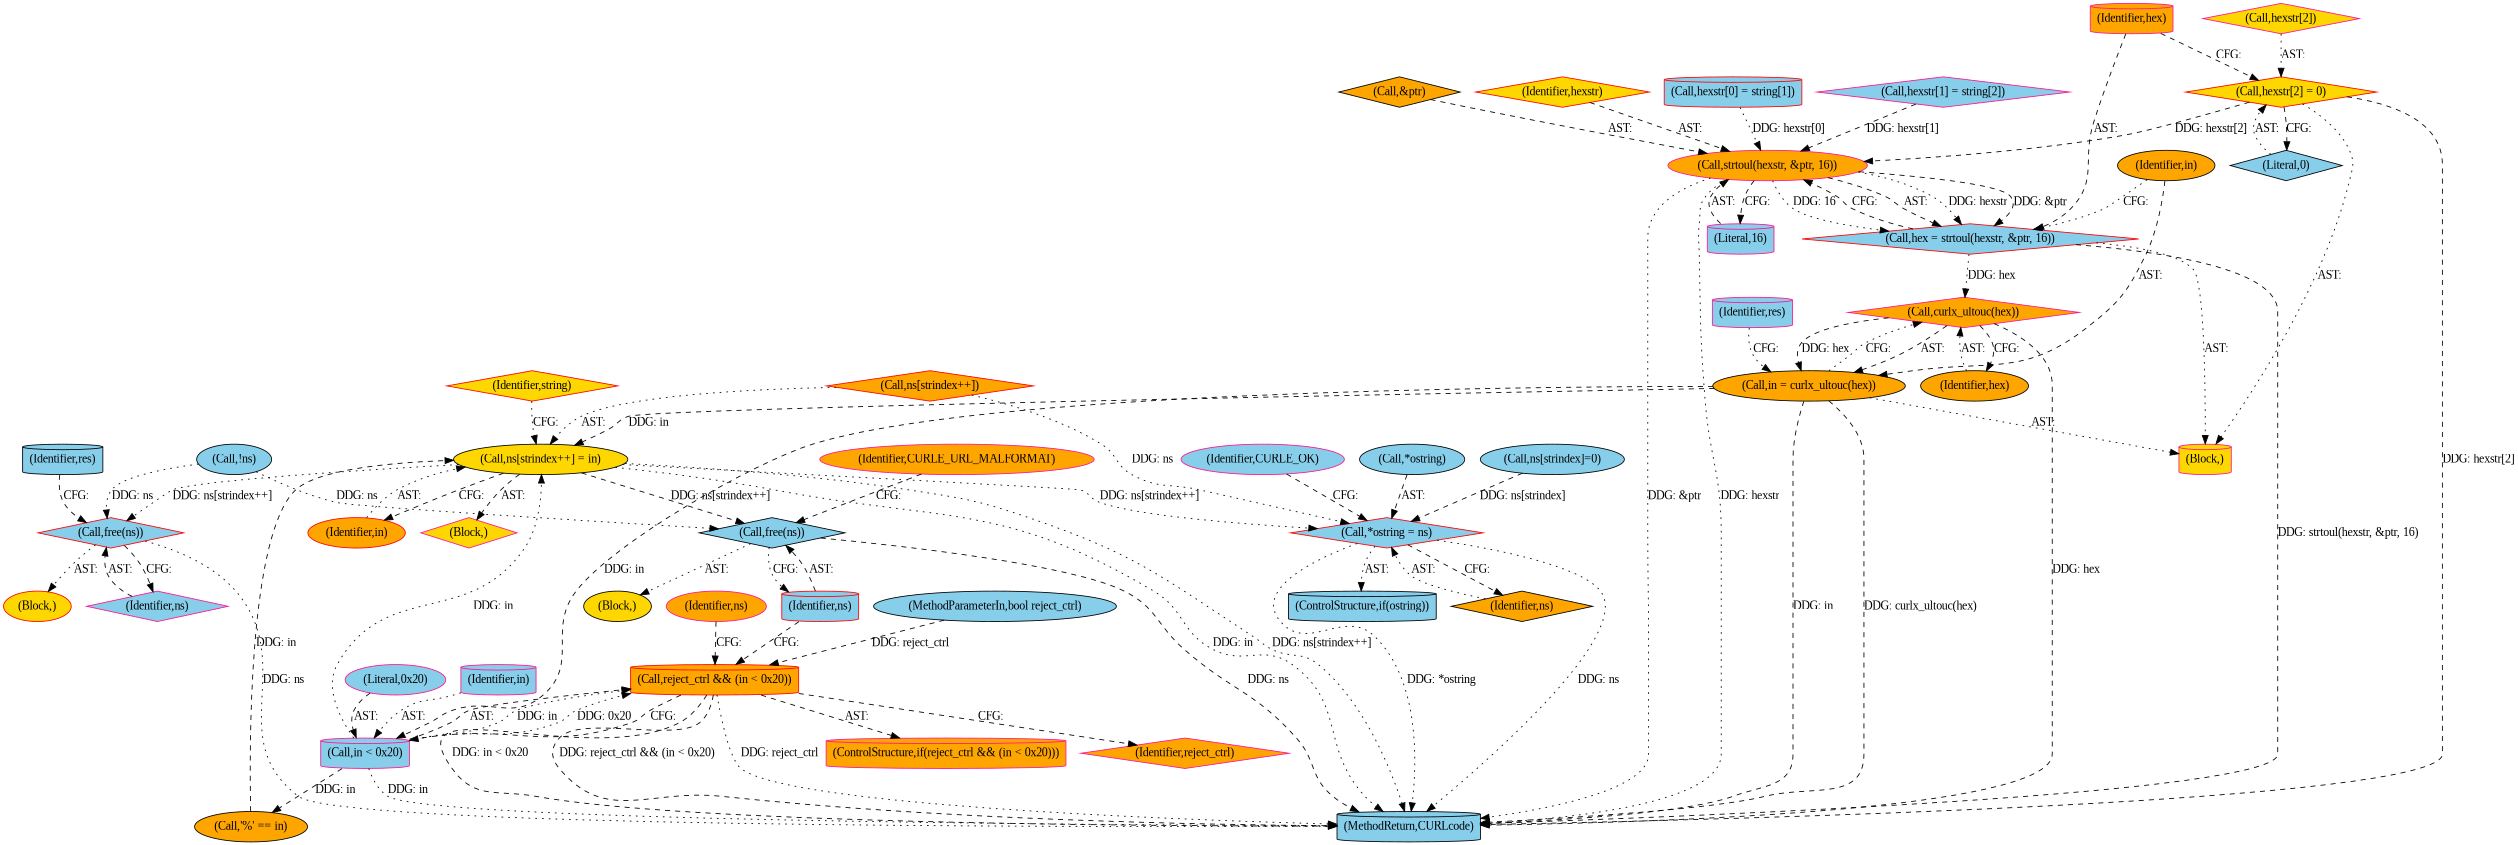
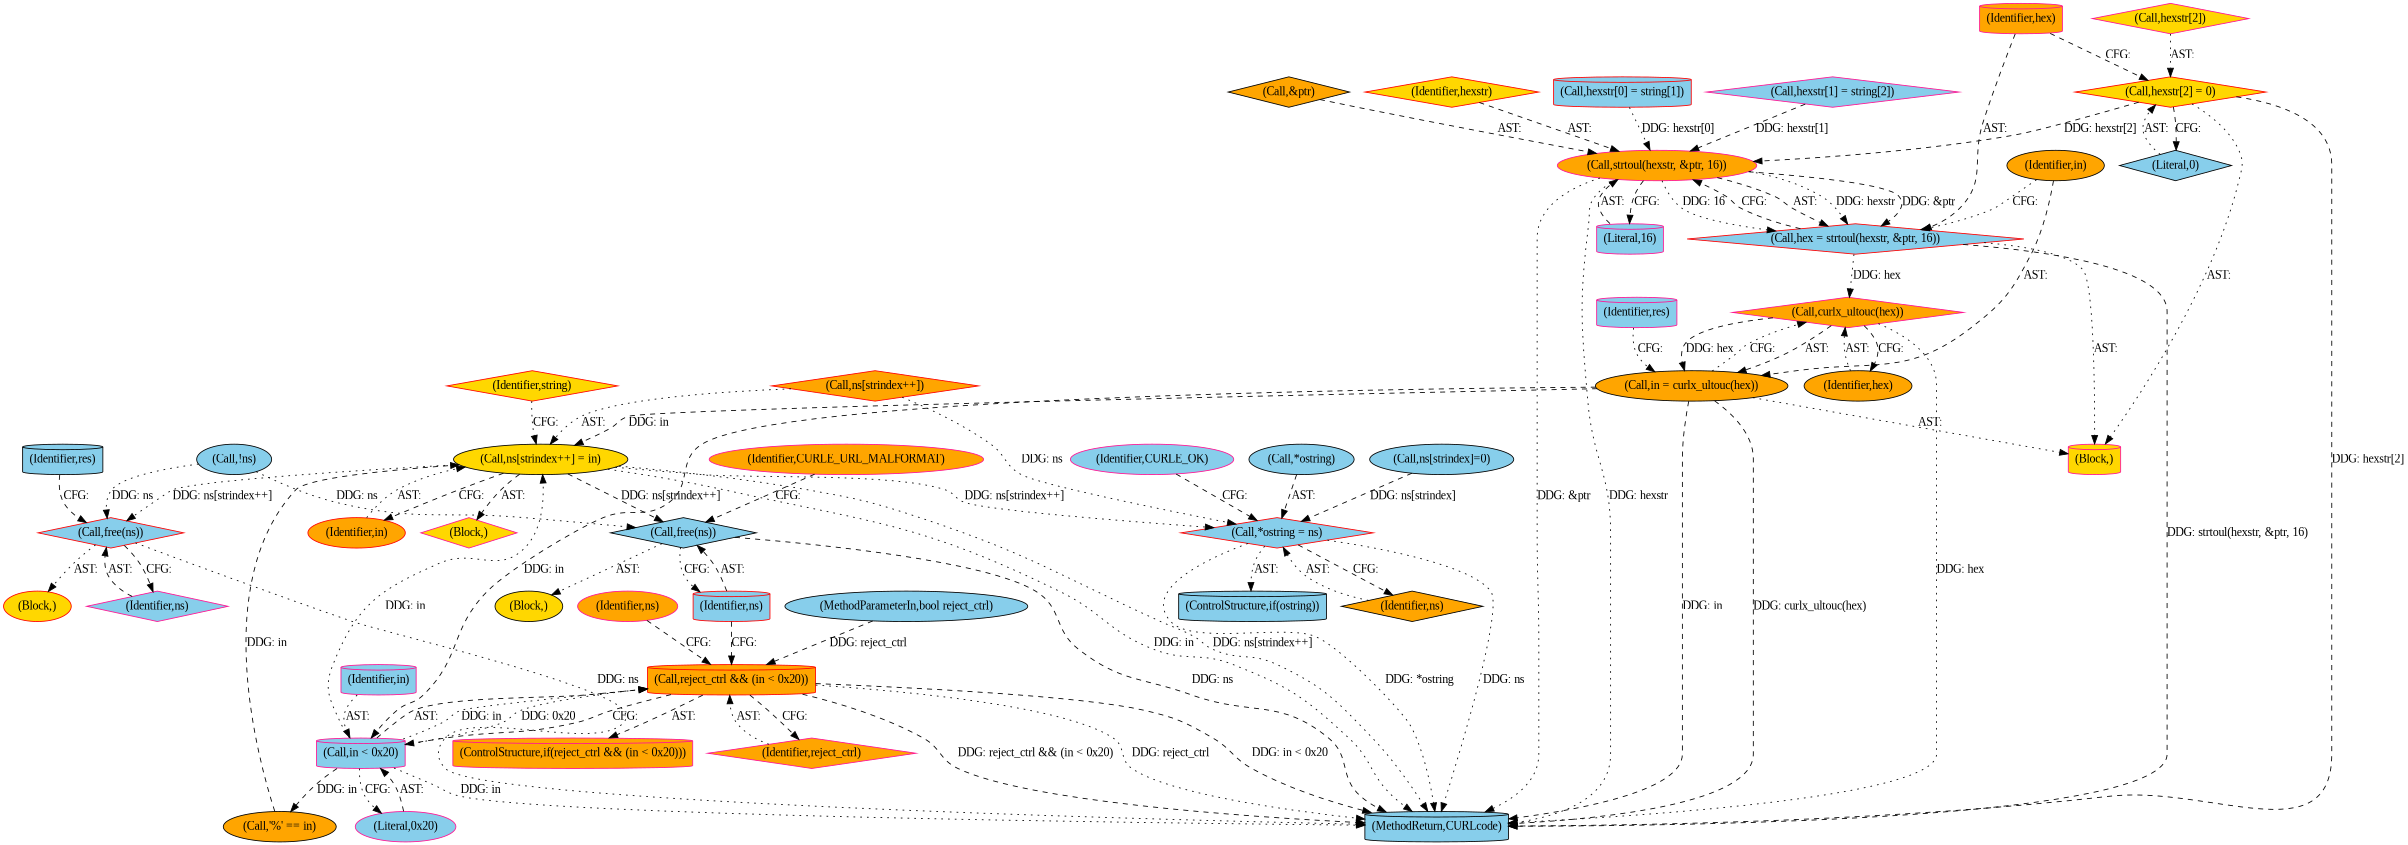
none -> (743, 730)
(2004, 783) -> (1937, 741)
none -> (362, 790)
